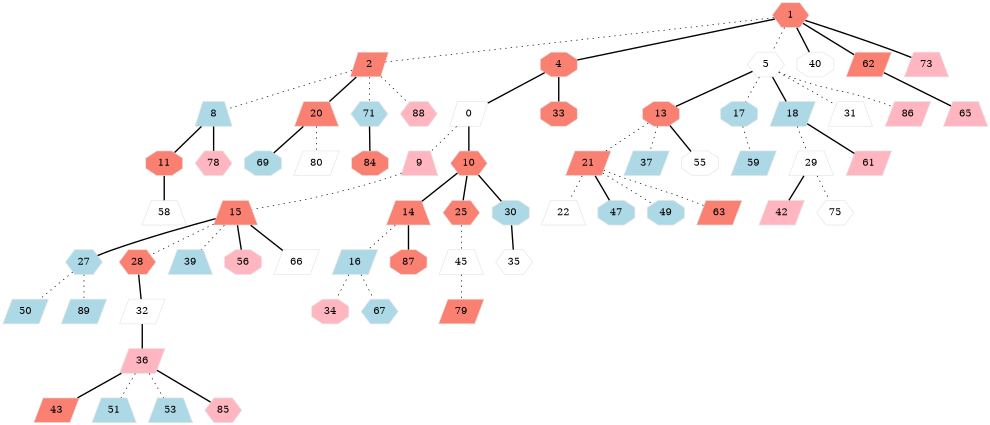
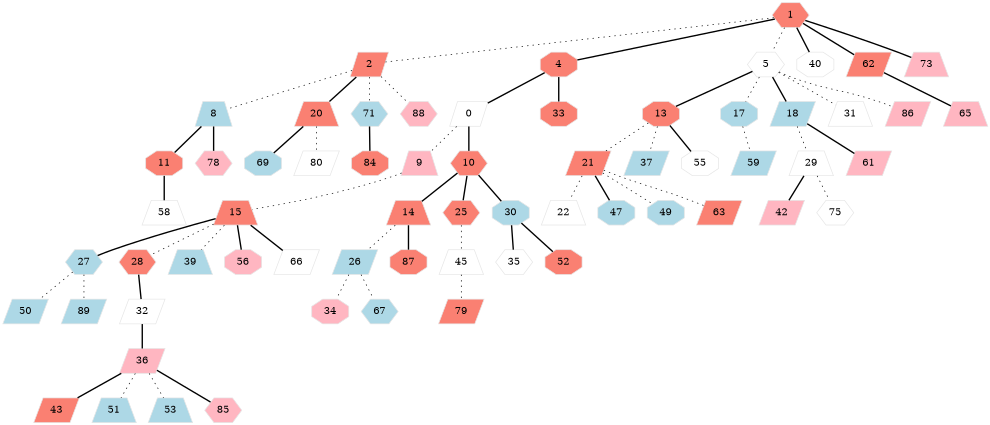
(355, 262) -> (355, 262)
none -> (564, 262)
